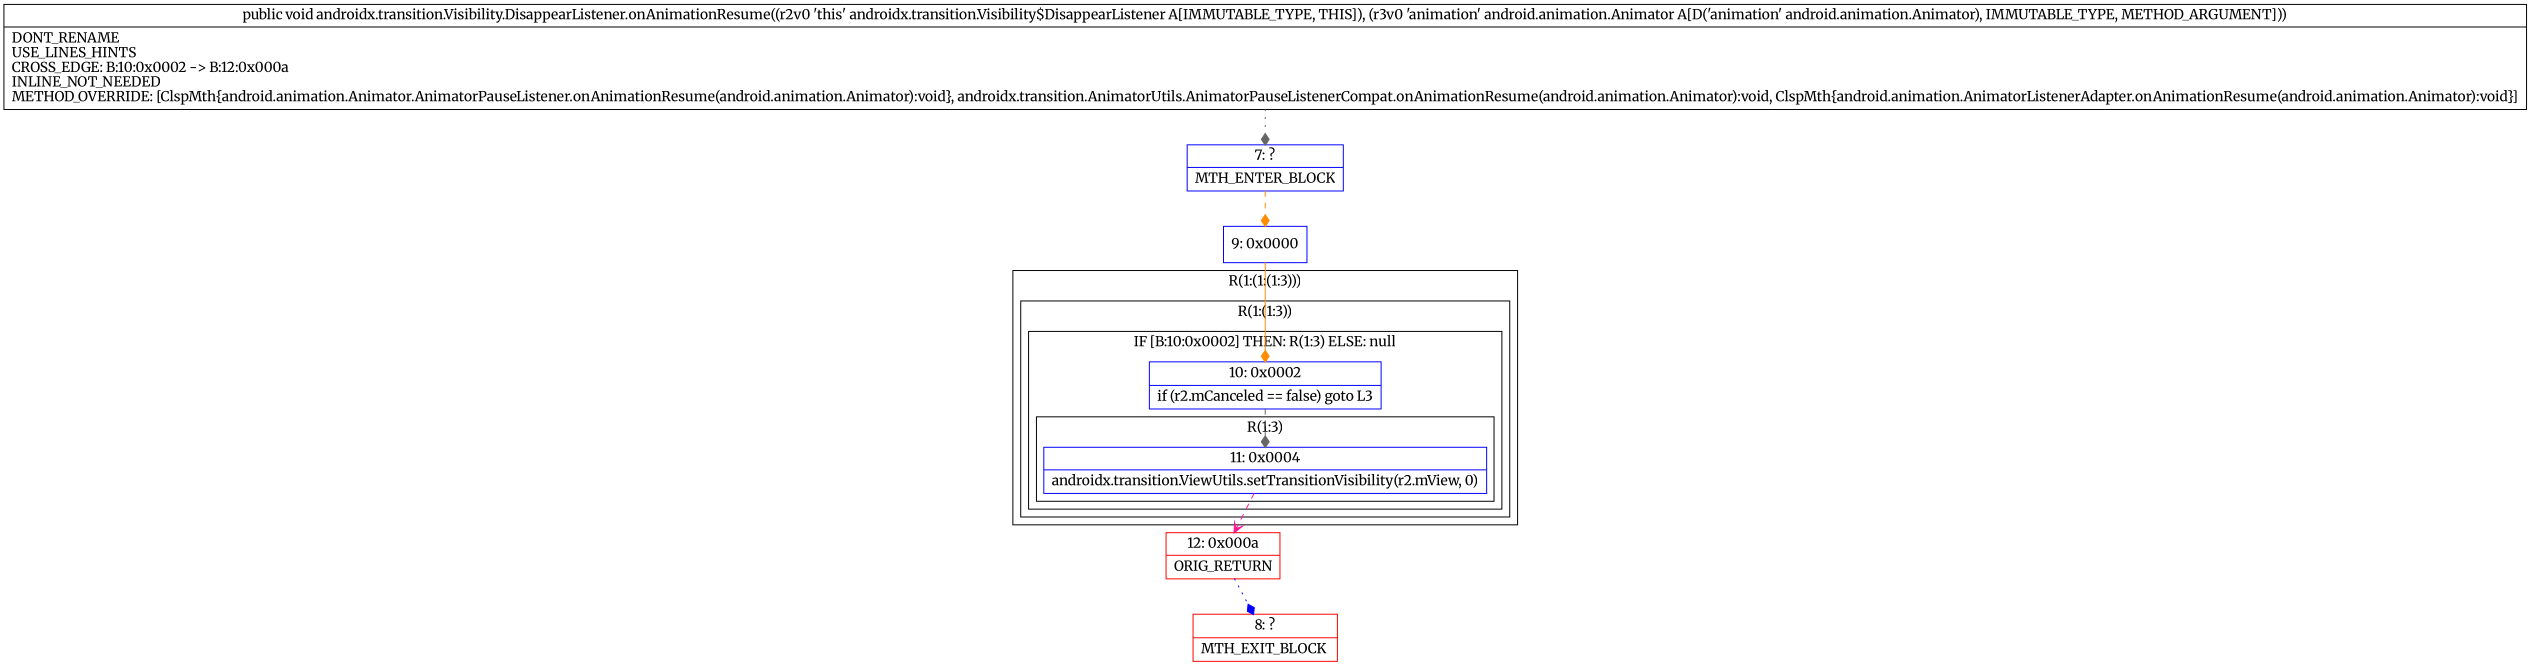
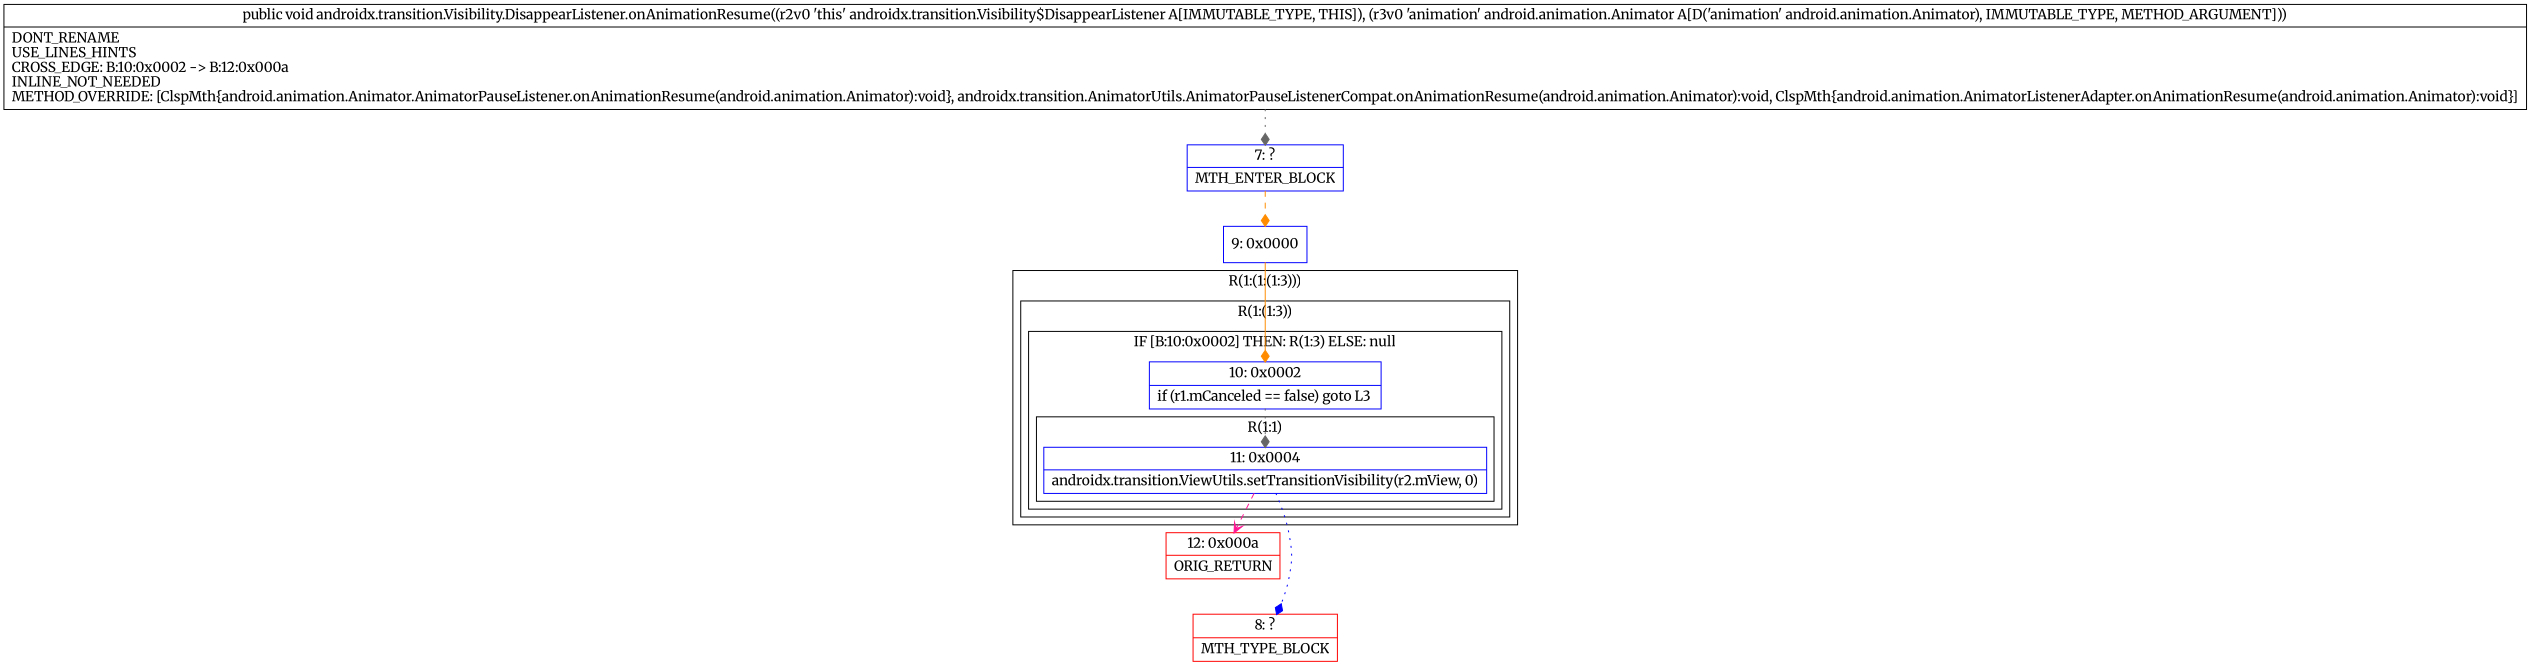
(1265, 397) -> (1264, 397)
(1265, 423) -> (1265, 423)
(1265, 428) -> (1265, 428)
(1241, 591) -> (1291, 548)
(1264, 649) -> (1265, 649)
